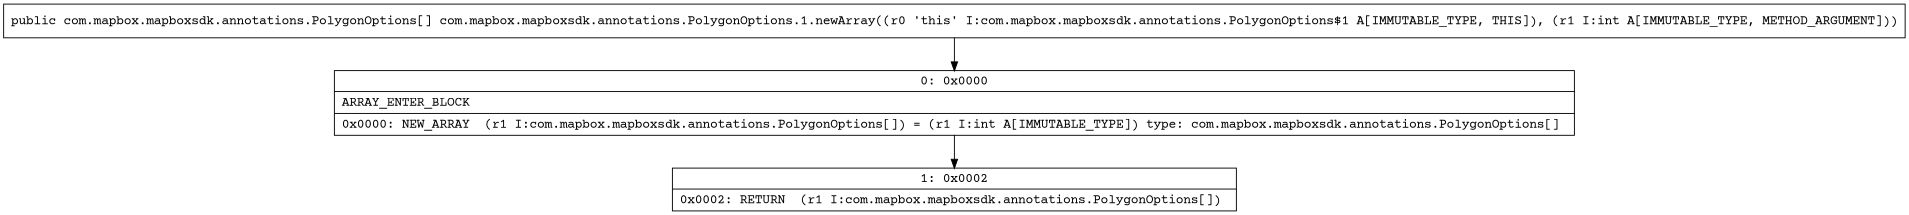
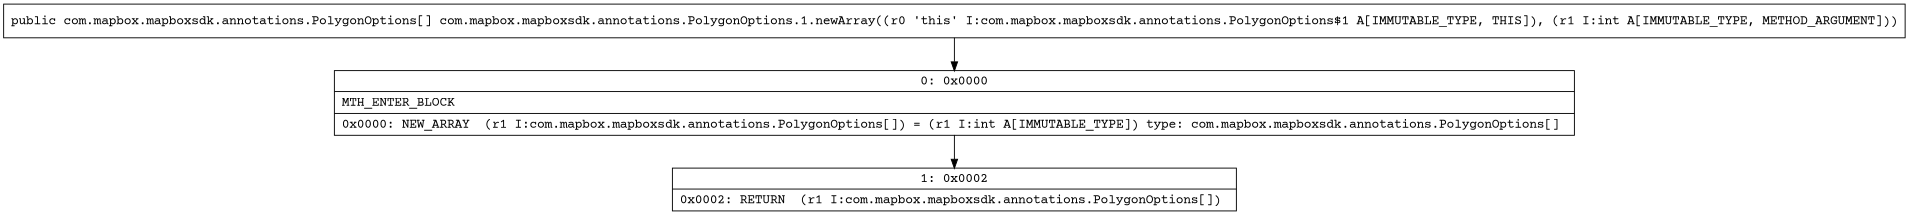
(406, 102) -> (398, 102)
